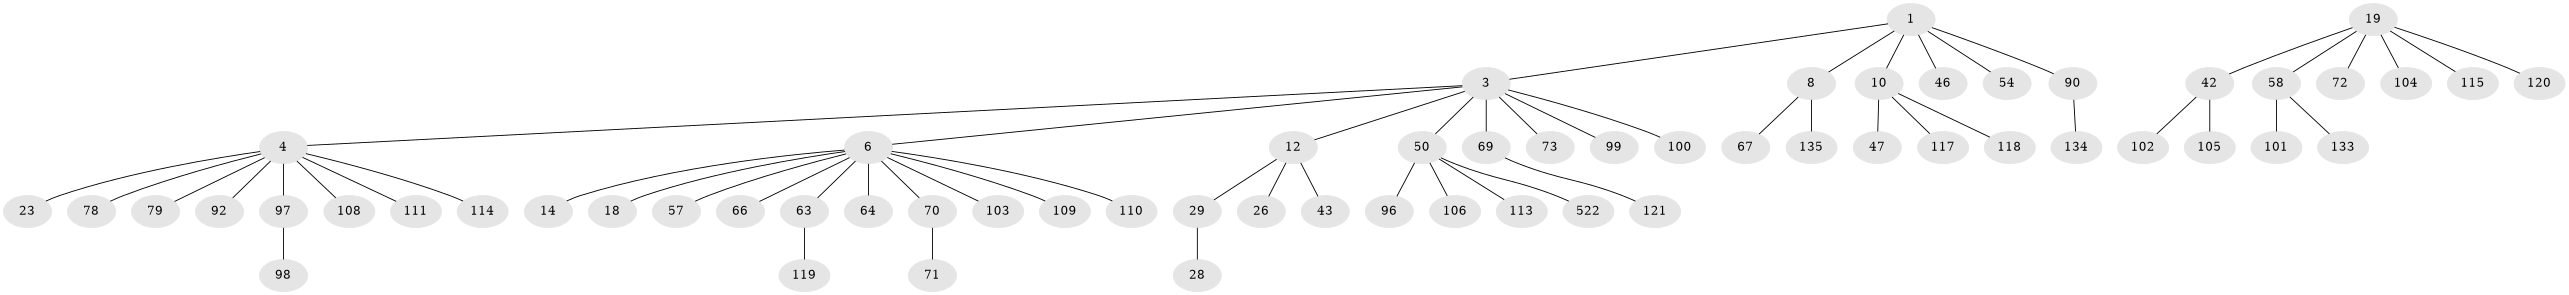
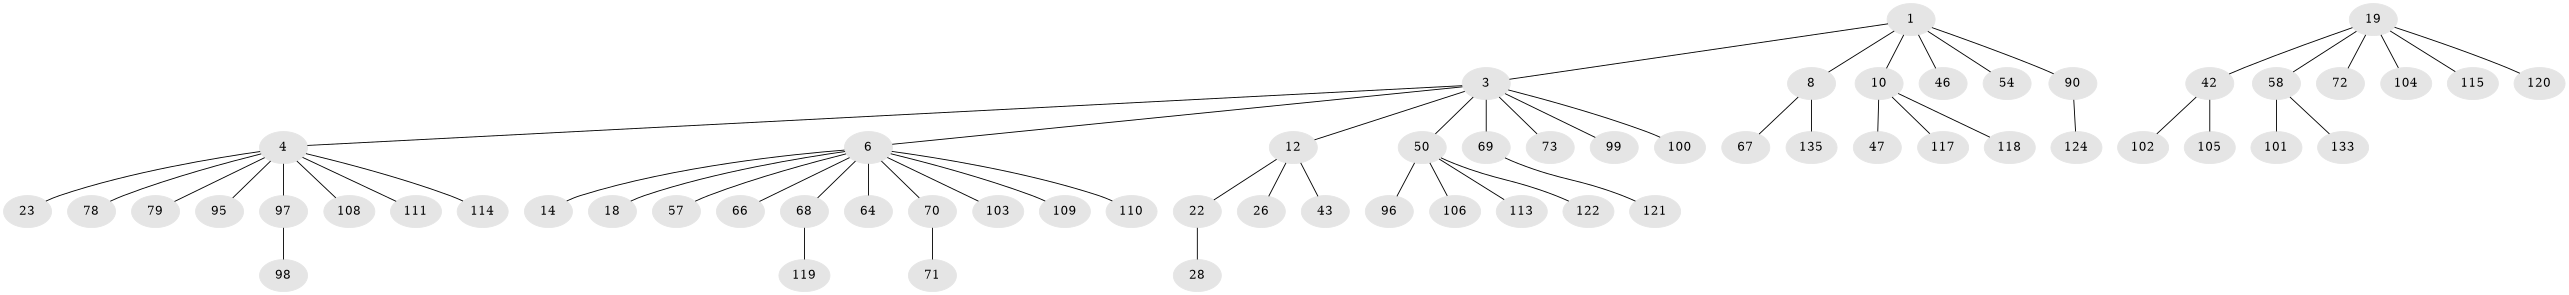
(2076, 148) -> (2076, 148)
(220, 212) -> (220, 212)
(804, 212) -> (804, 212)
(1197, 212) -> (1197, 212)
(1588, 212) -> (1588, 212)
